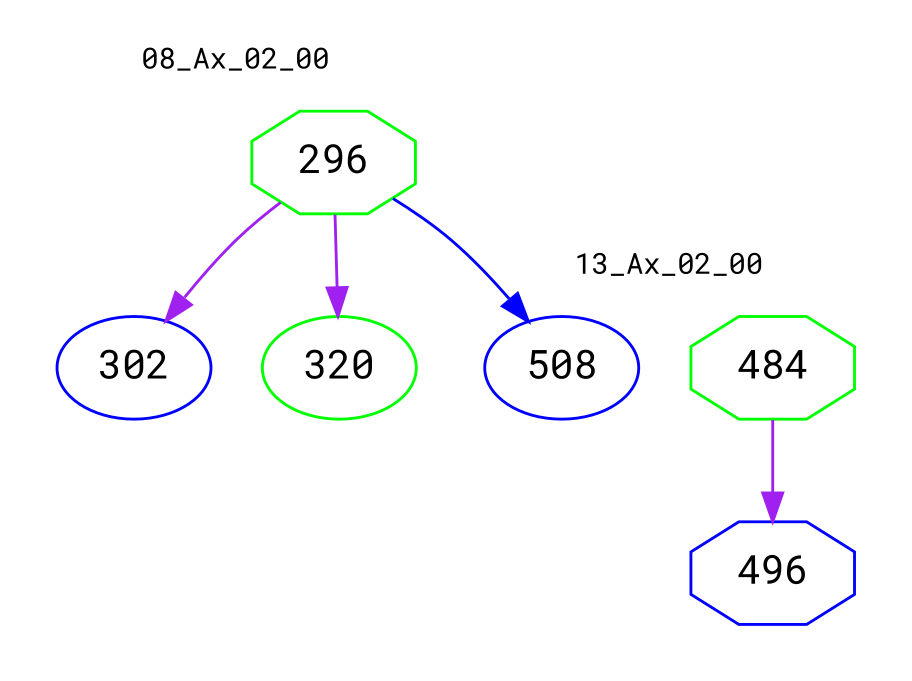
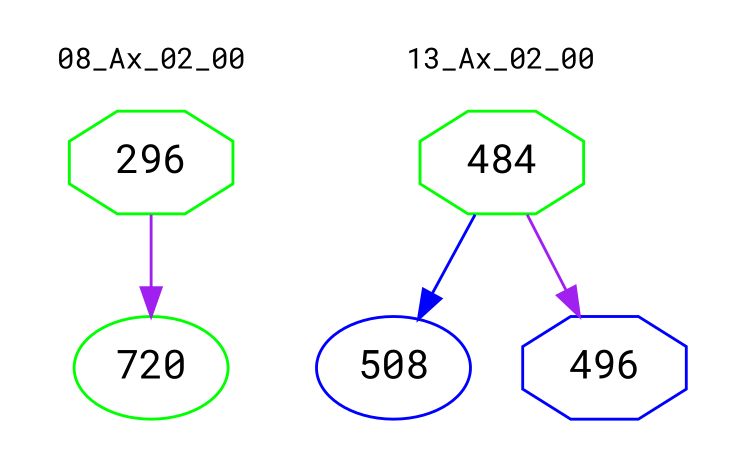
(480, 268) -> (454, 254)
(134, 368) -> none
(339, 368) -> (151, 368)
